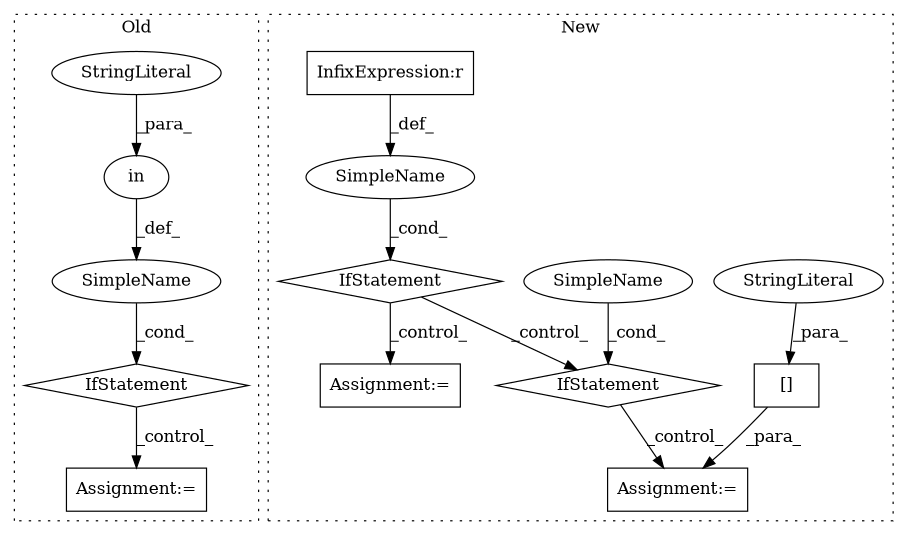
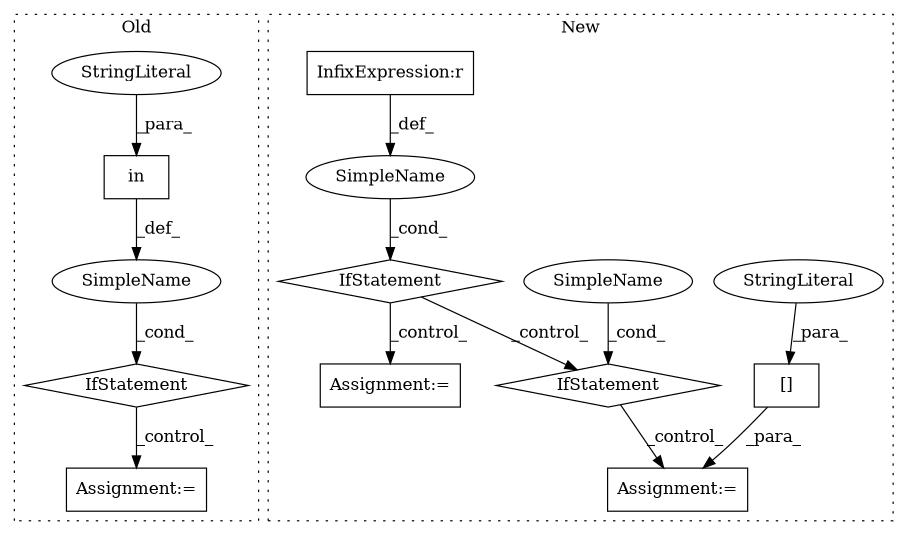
(136, 177) -> (136, 177)
